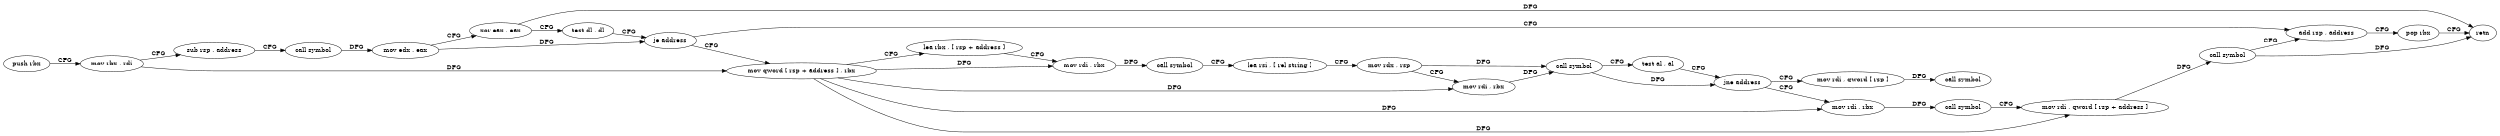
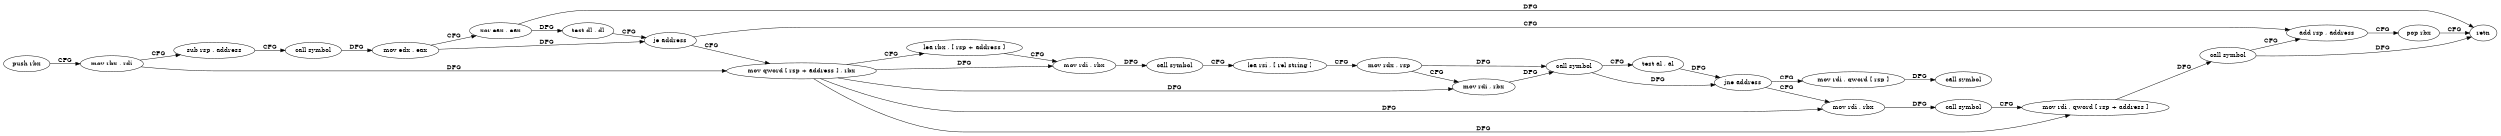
(547, 27) -> (547, 27)
(1699, 68) -> (1699, 68)
